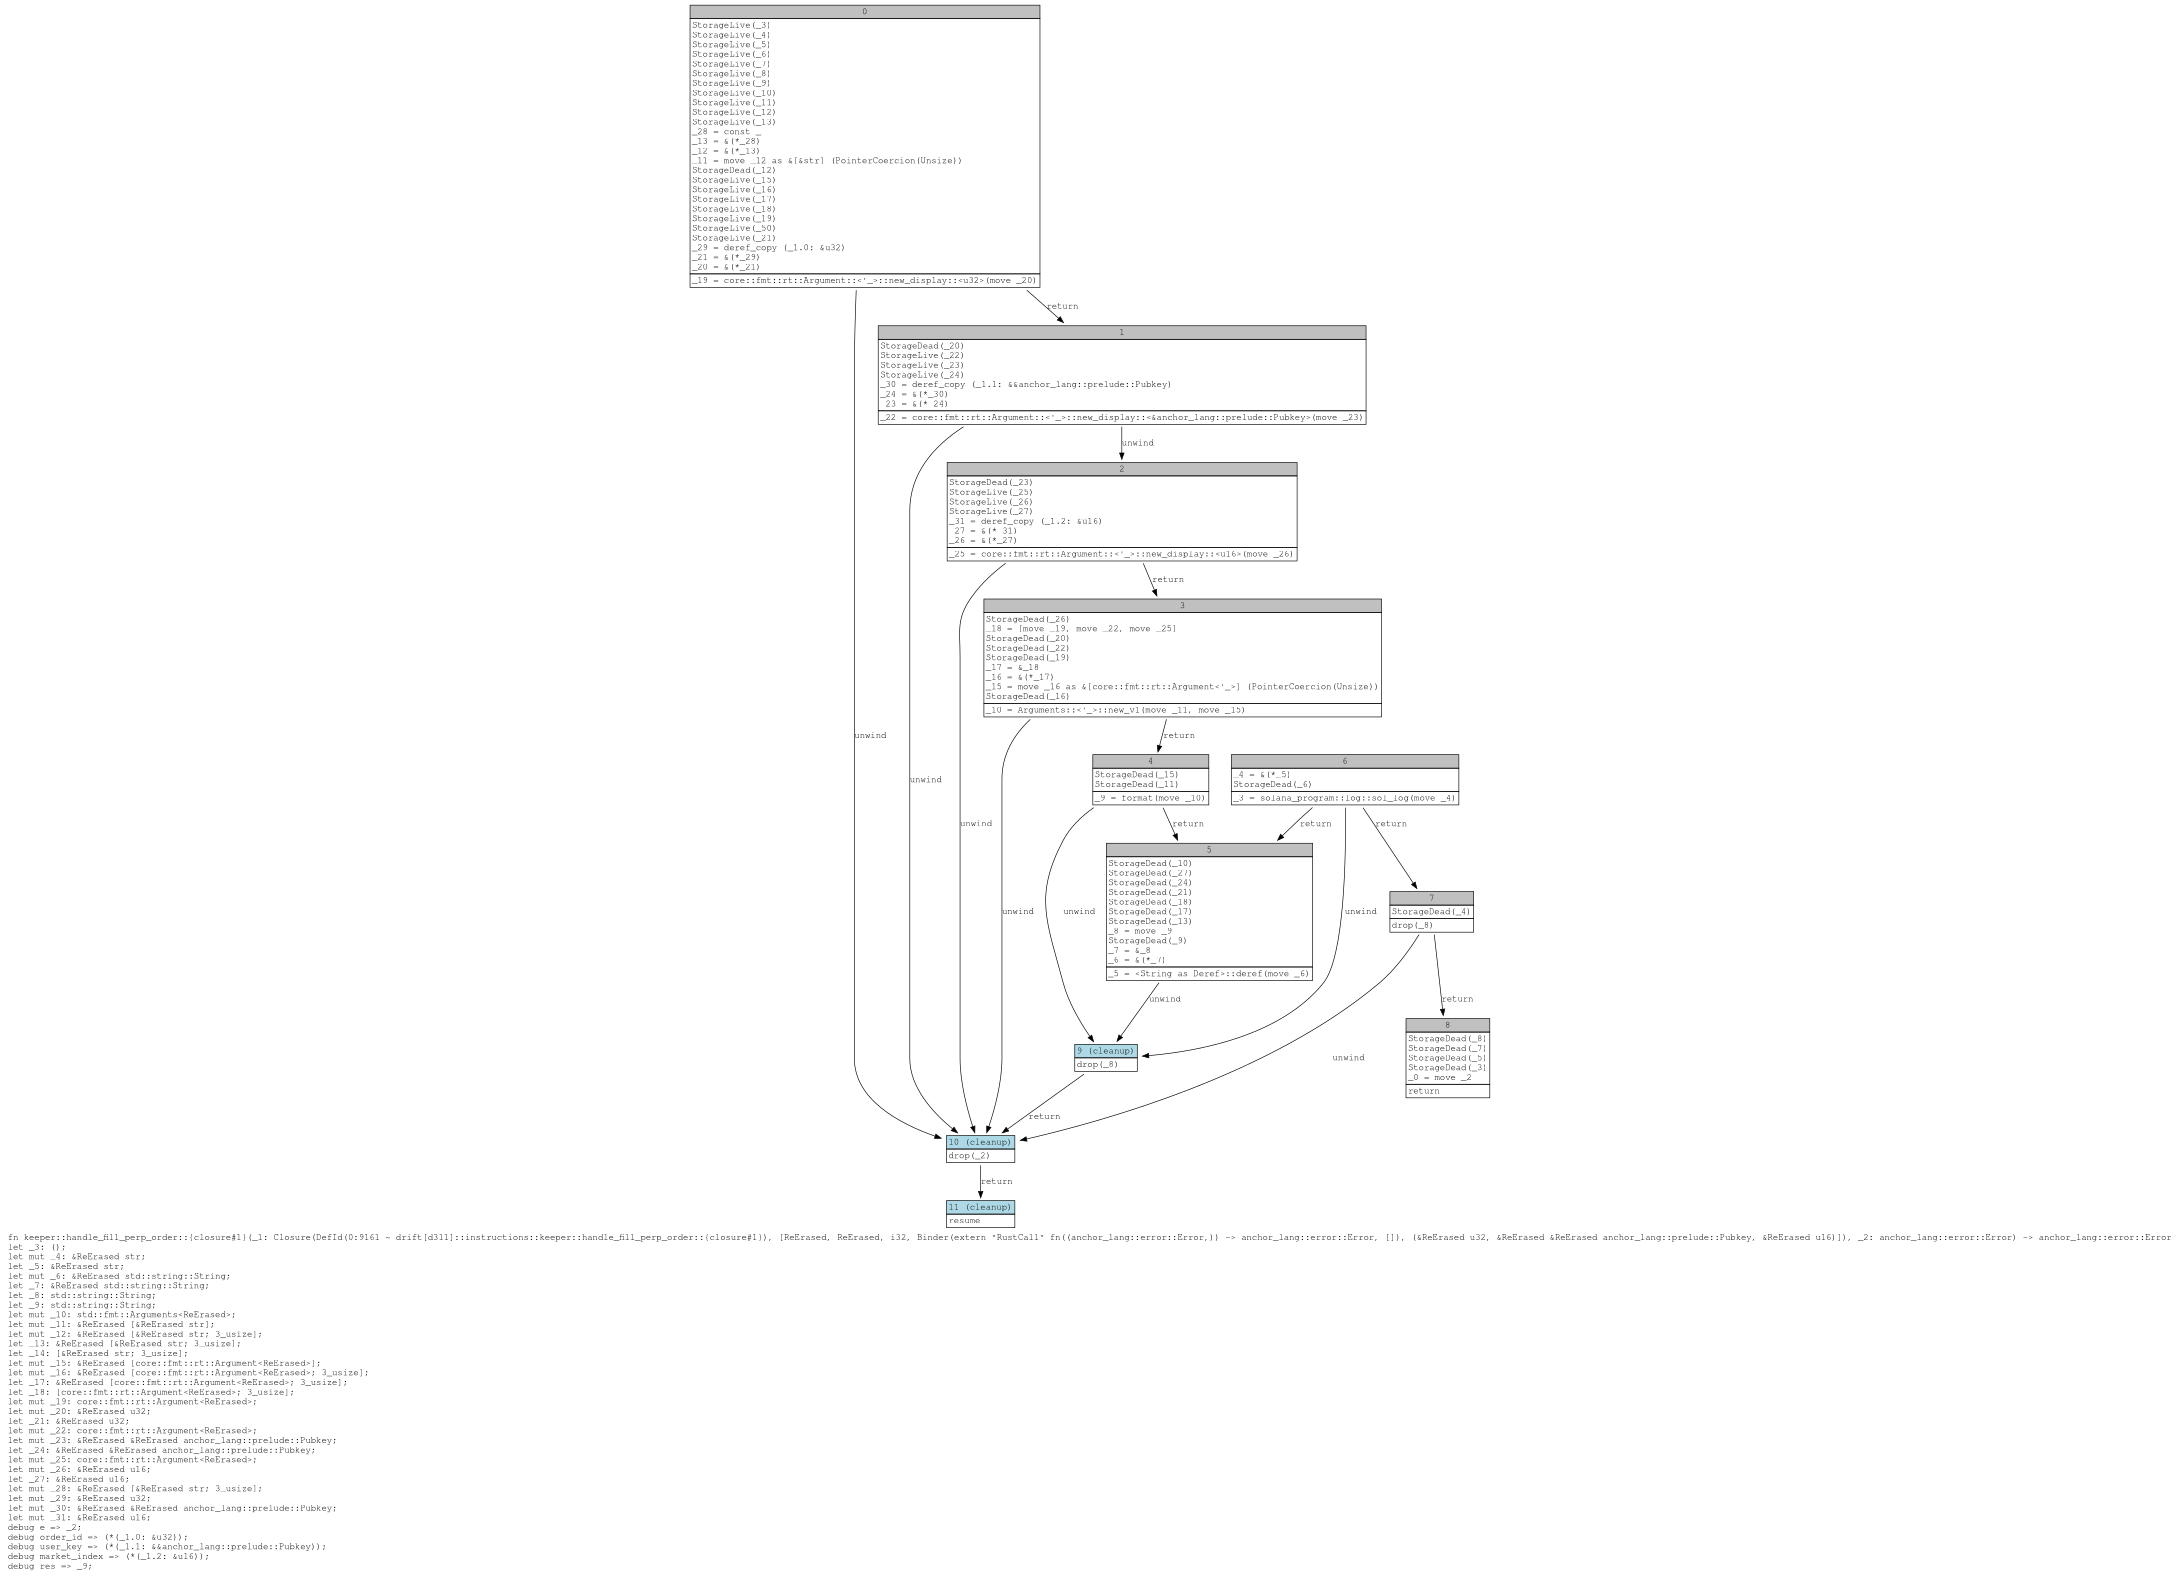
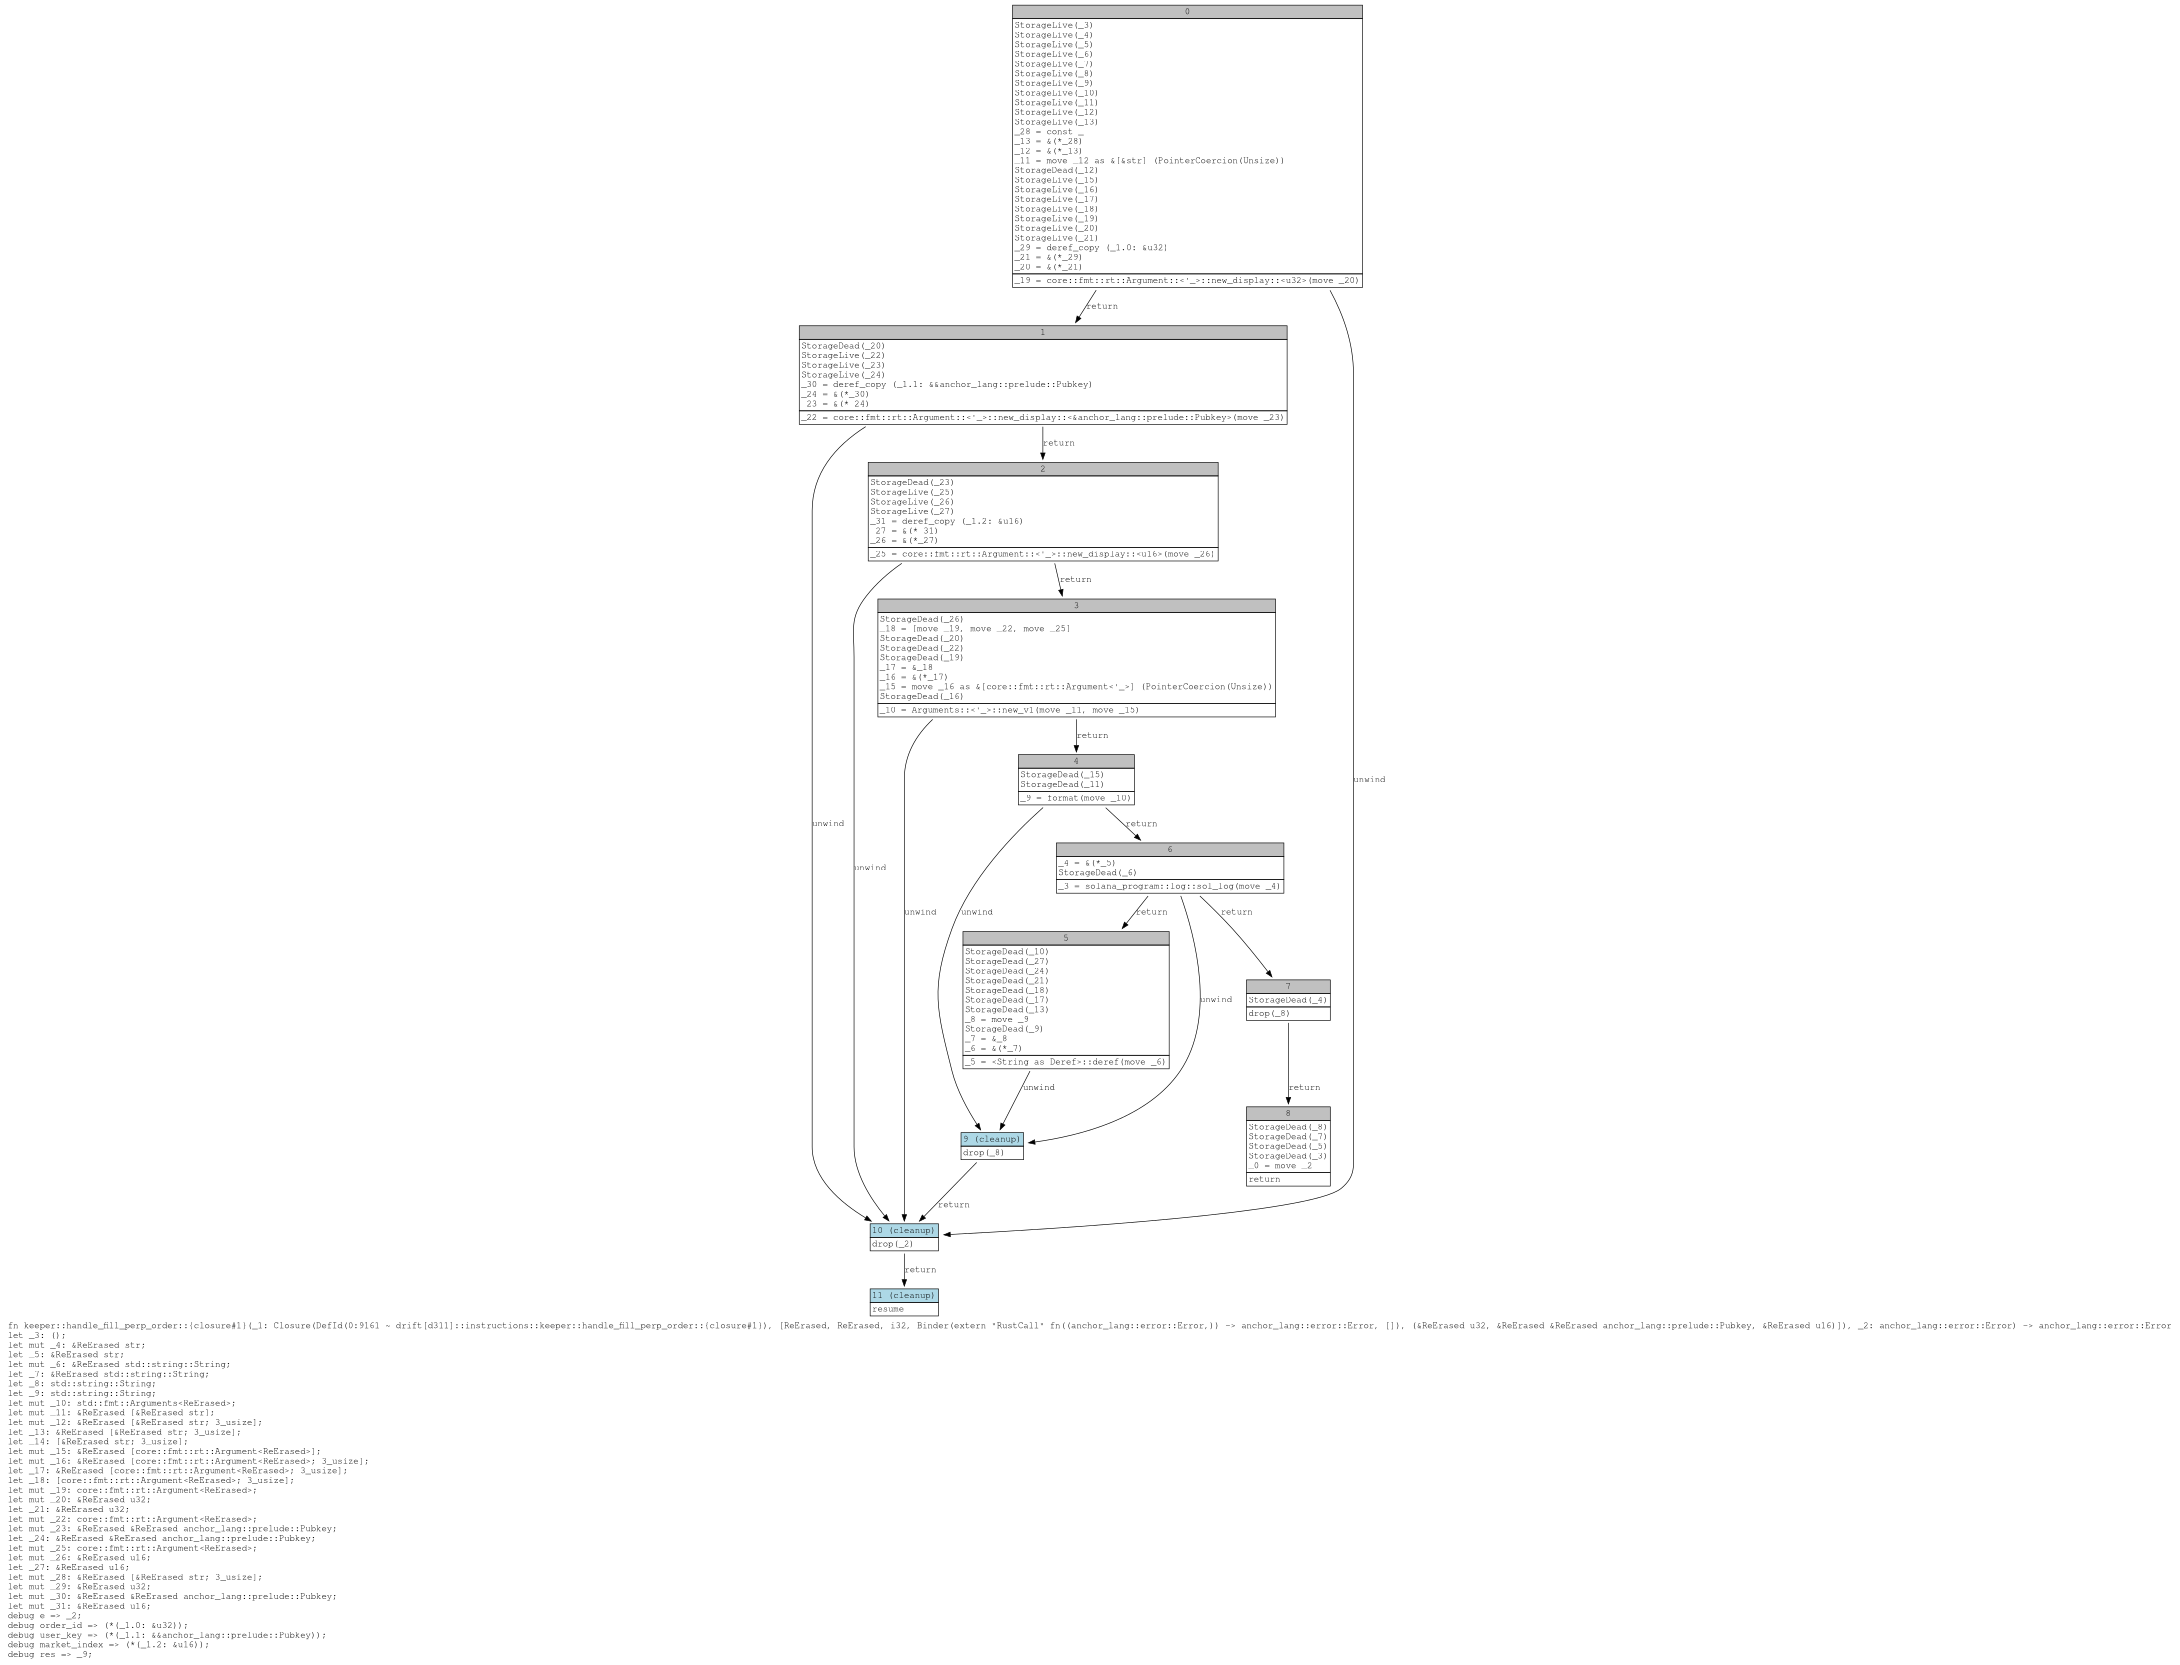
(735, 228) -> (1057, 228)
(1138, 443) -> (1059, 443)
(1169, 821) -> (1121, 822)
(1241, 1068) -> none
